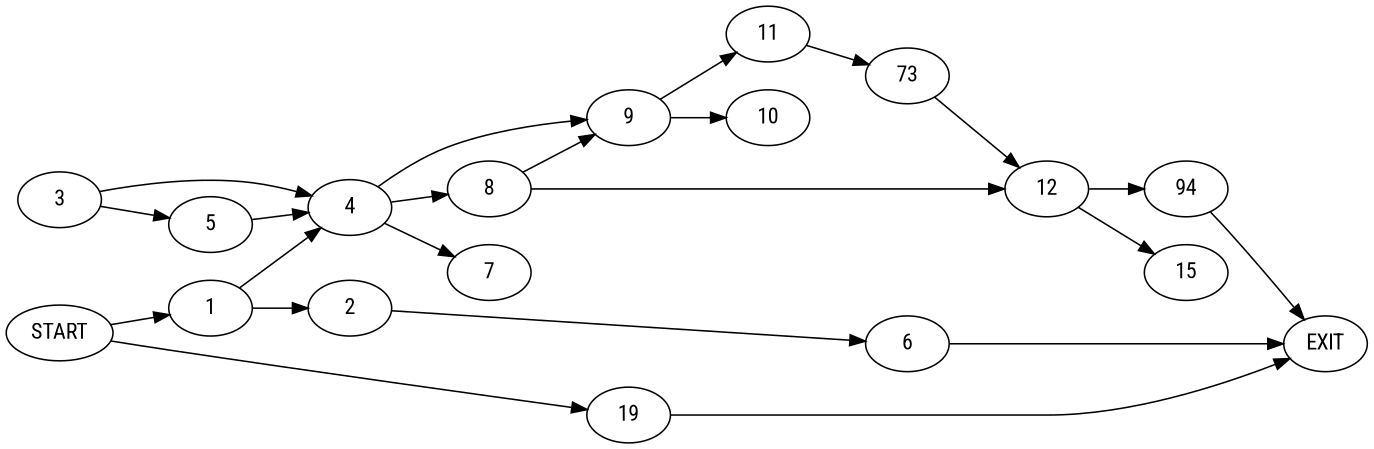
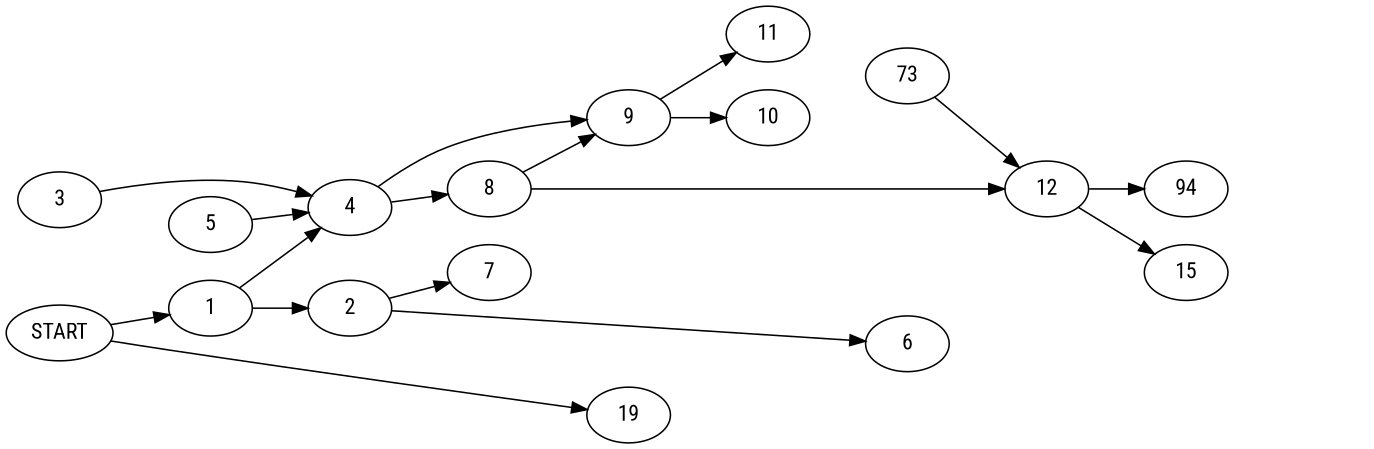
(830, 53) -> none
(127, 211) -> none
(412, 237) -> (412, 292)
(1326, 344) -> none
